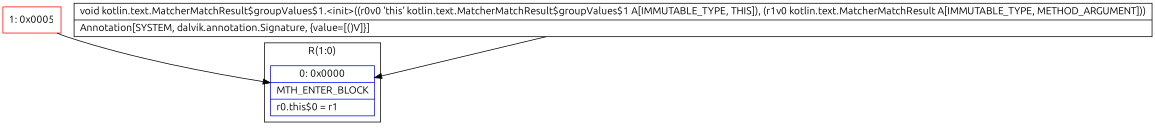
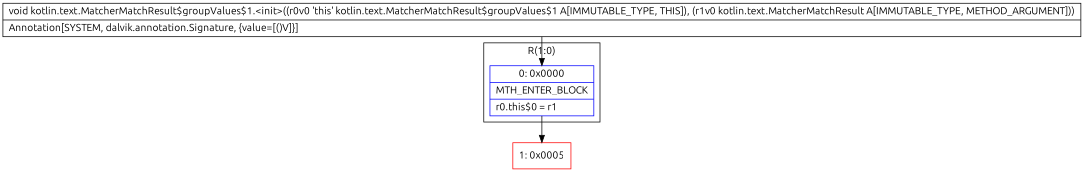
(159, 62) -> (542, 127)
